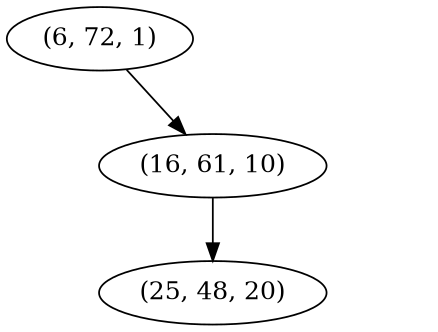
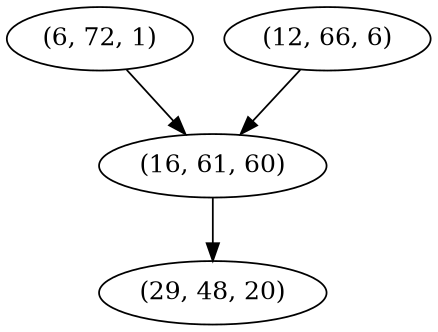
none -> (327, 39)
(213, 166) -> (213, 166)
(213, 293) -> (213, 293)
